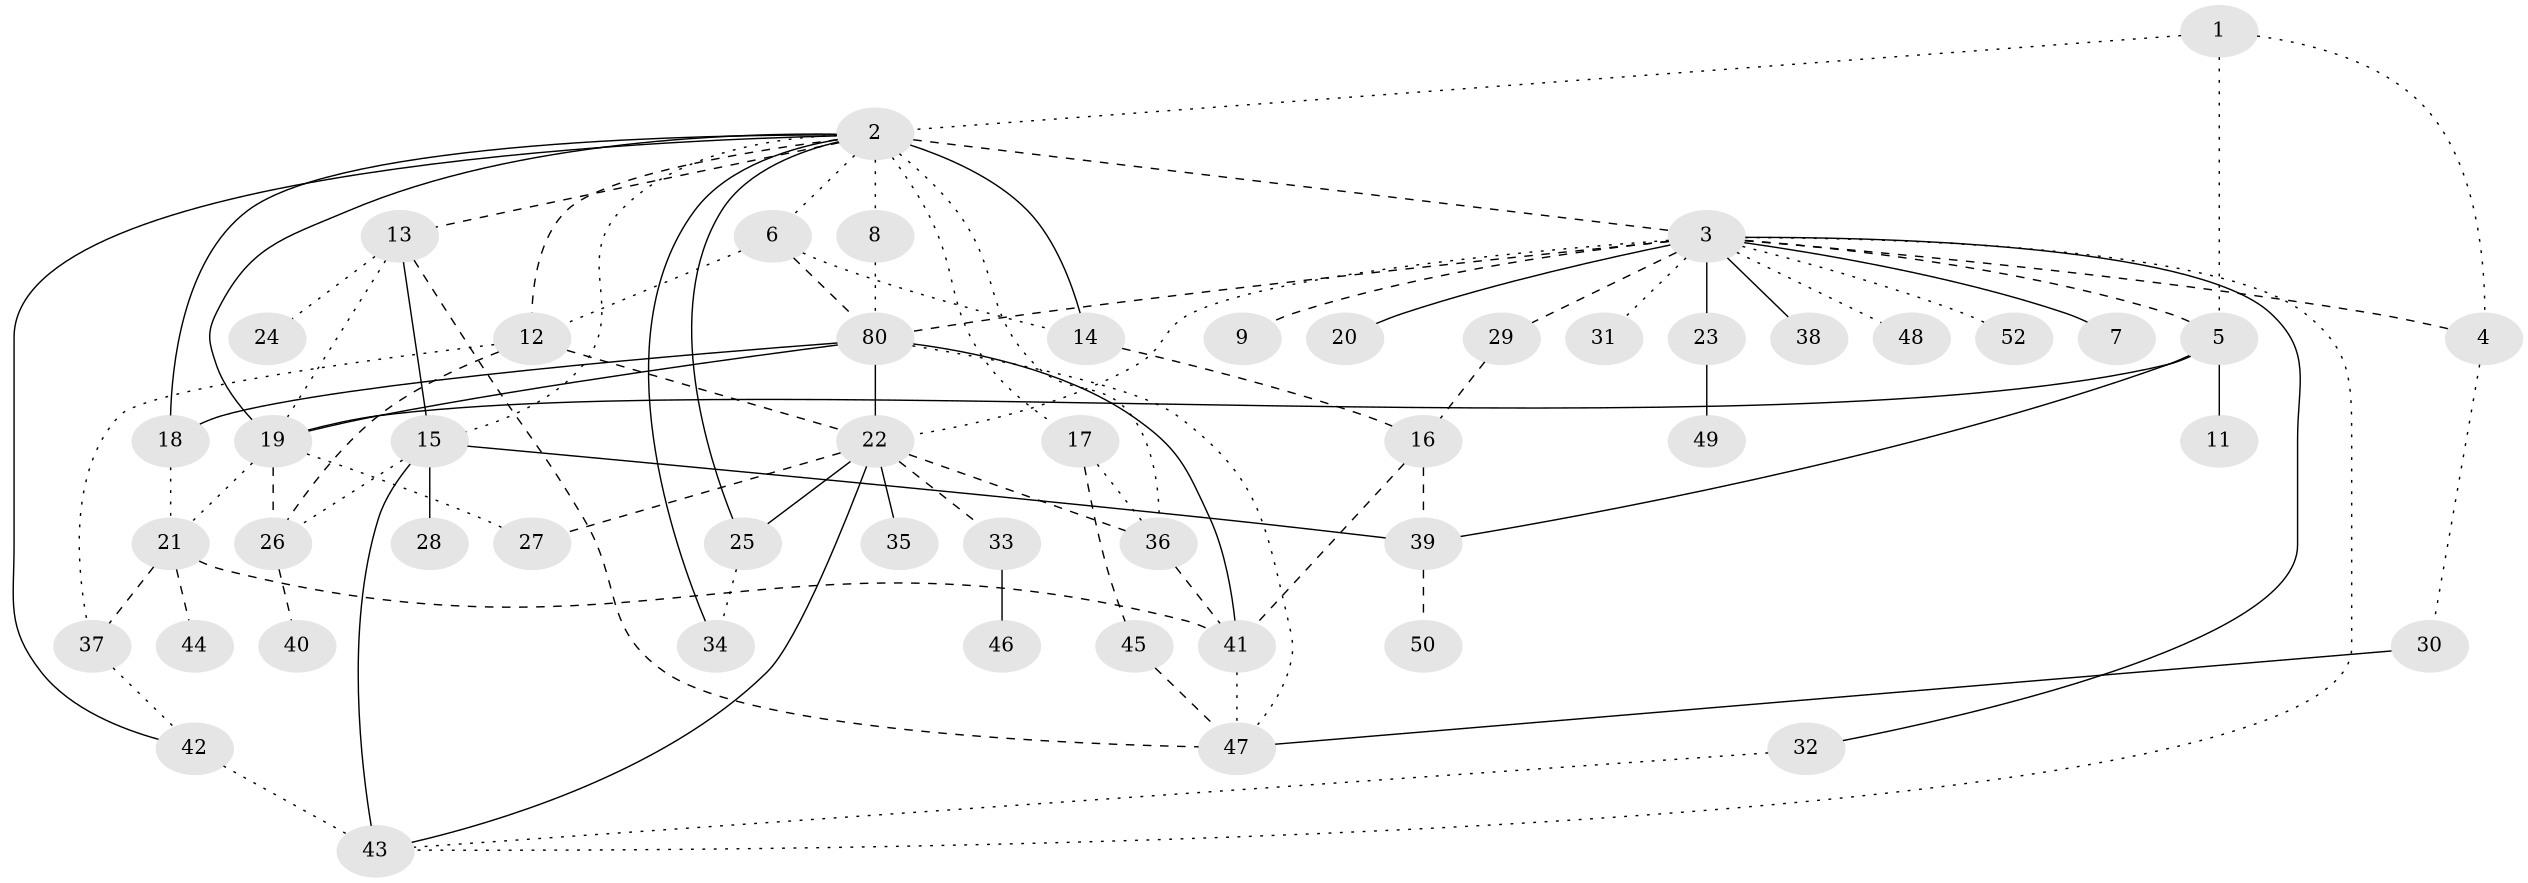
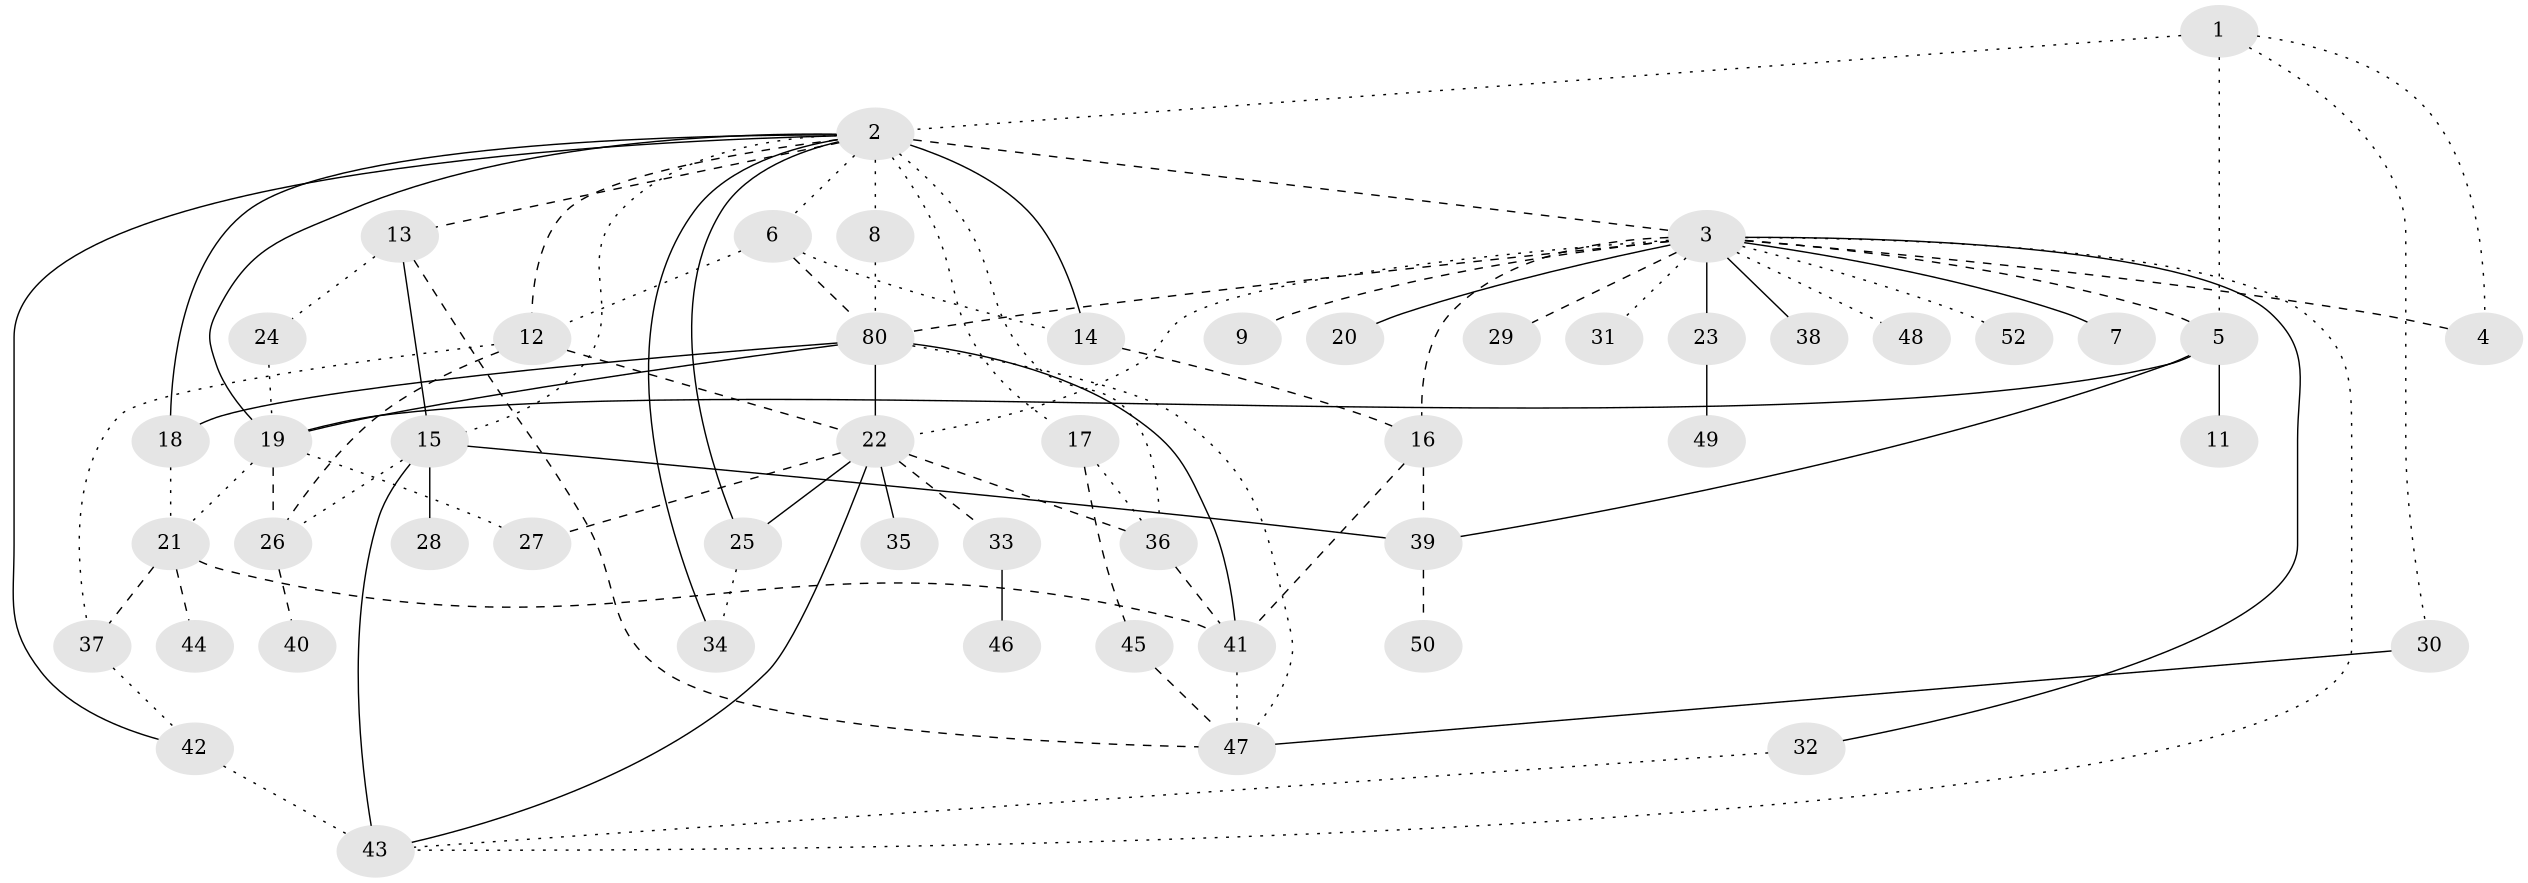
(337, 339) -> (270, 390)
(1463, 390) -> (1501, 275)
(2457, 493) -> (2406, 301)
